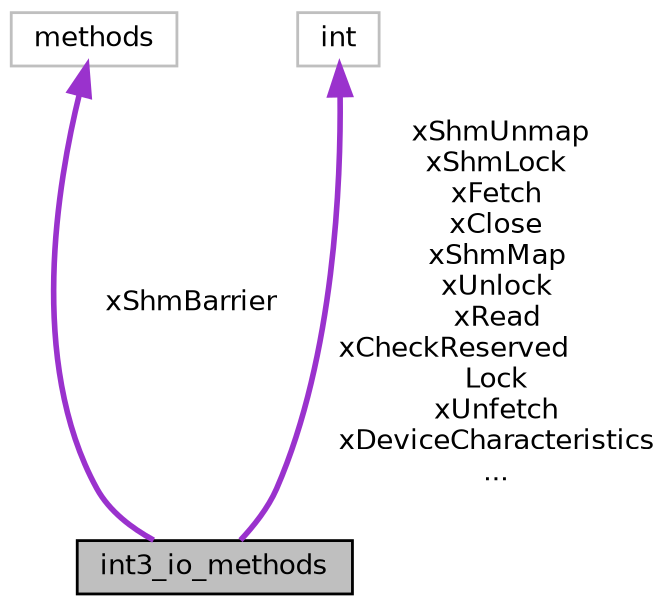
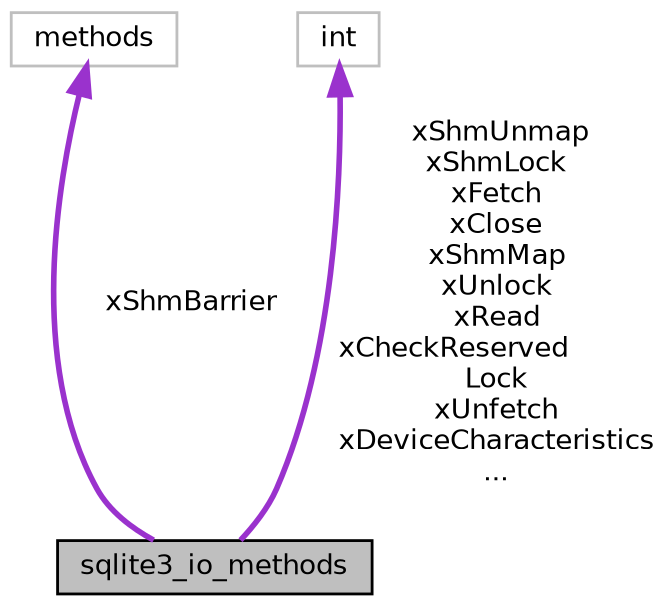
(215, 567) -> (215, 567)
